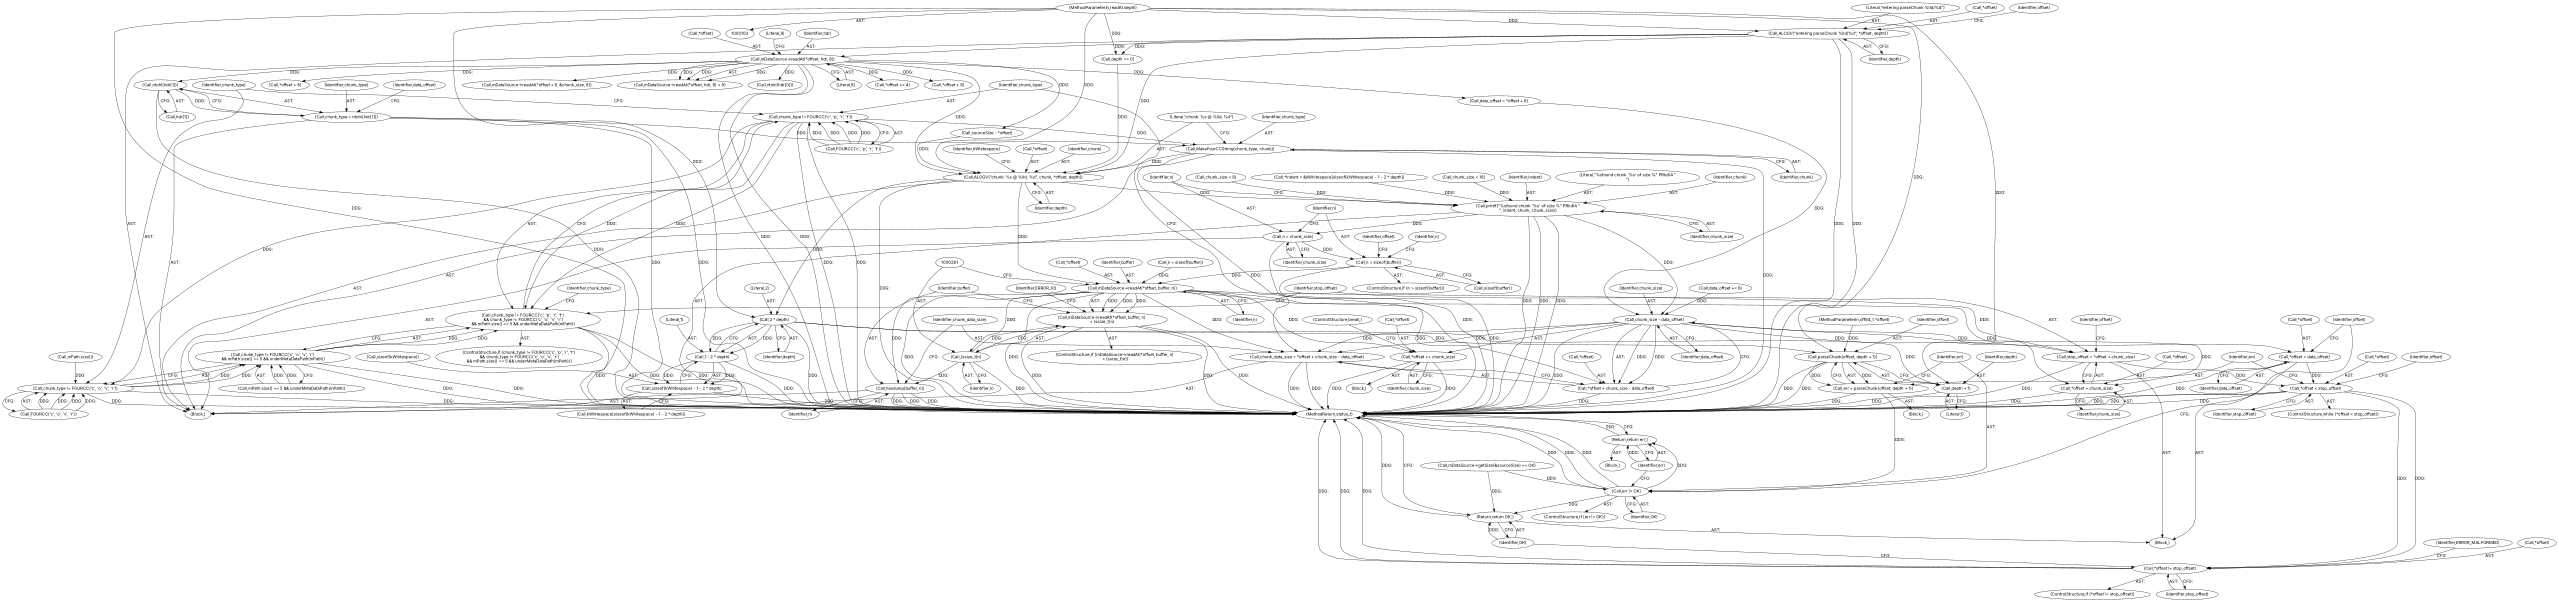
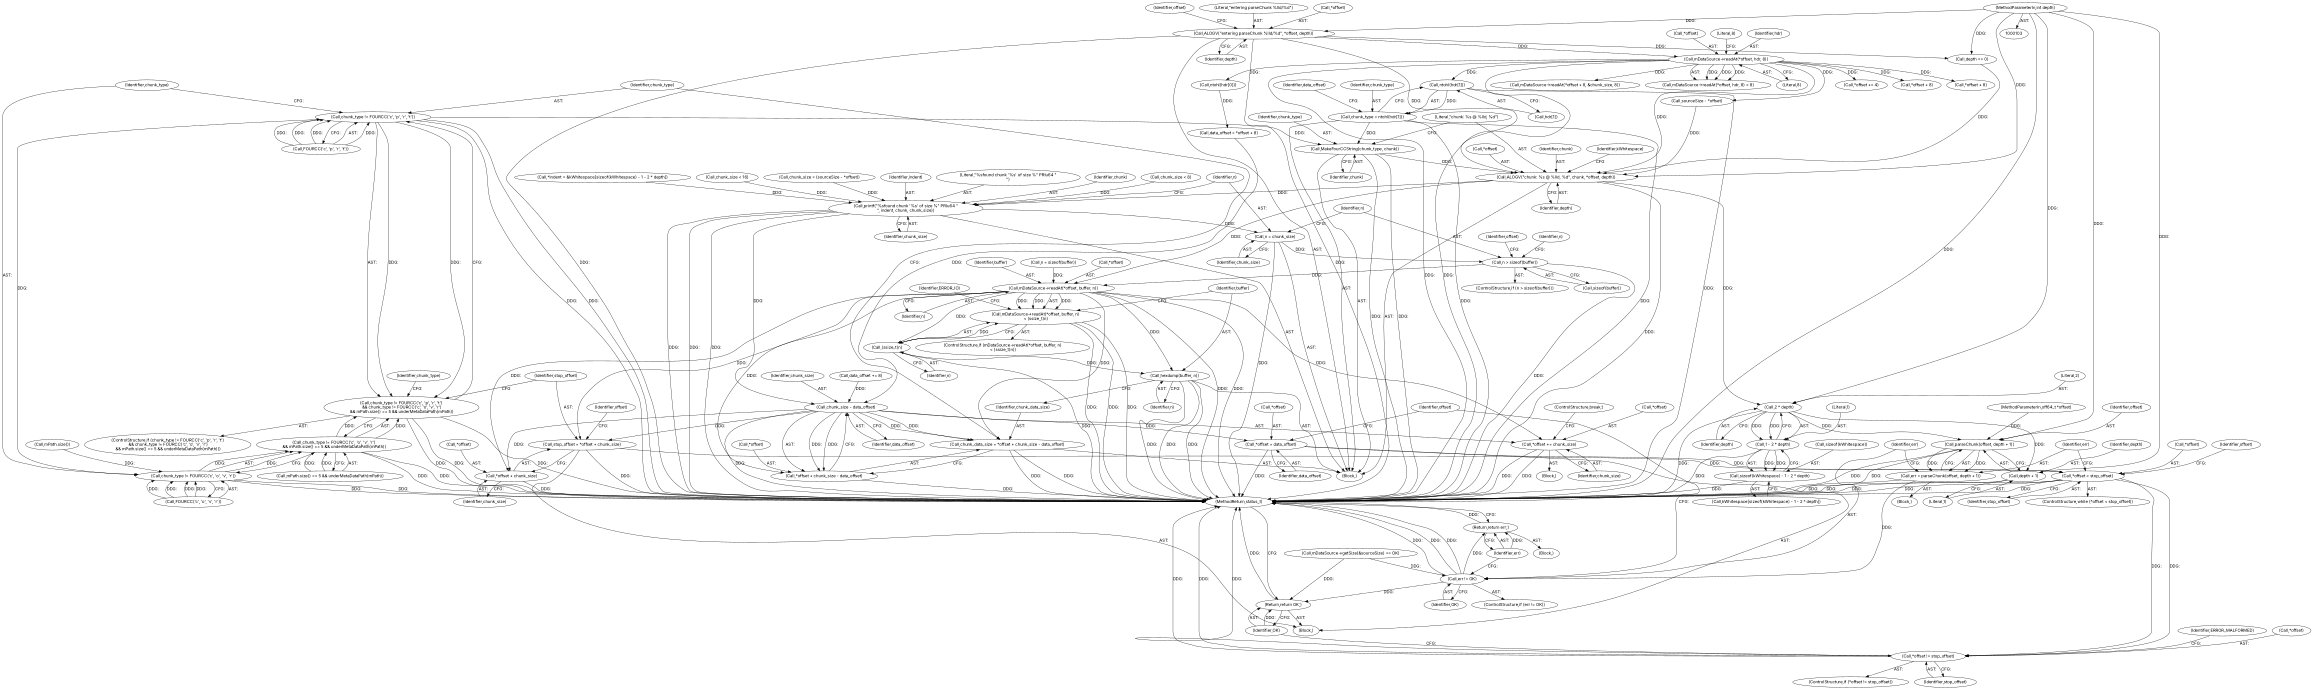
(1103, 8) -> (2025, 8)
(1155, 75) -> (1223, 108)
none -> (819, 177)
(950, 263) -> none
(926, 350) -> (1101, 391)
